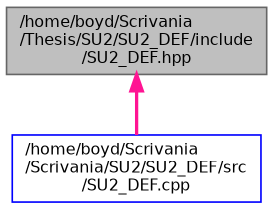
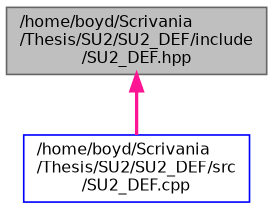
(137, 169) -> (137, 169)
